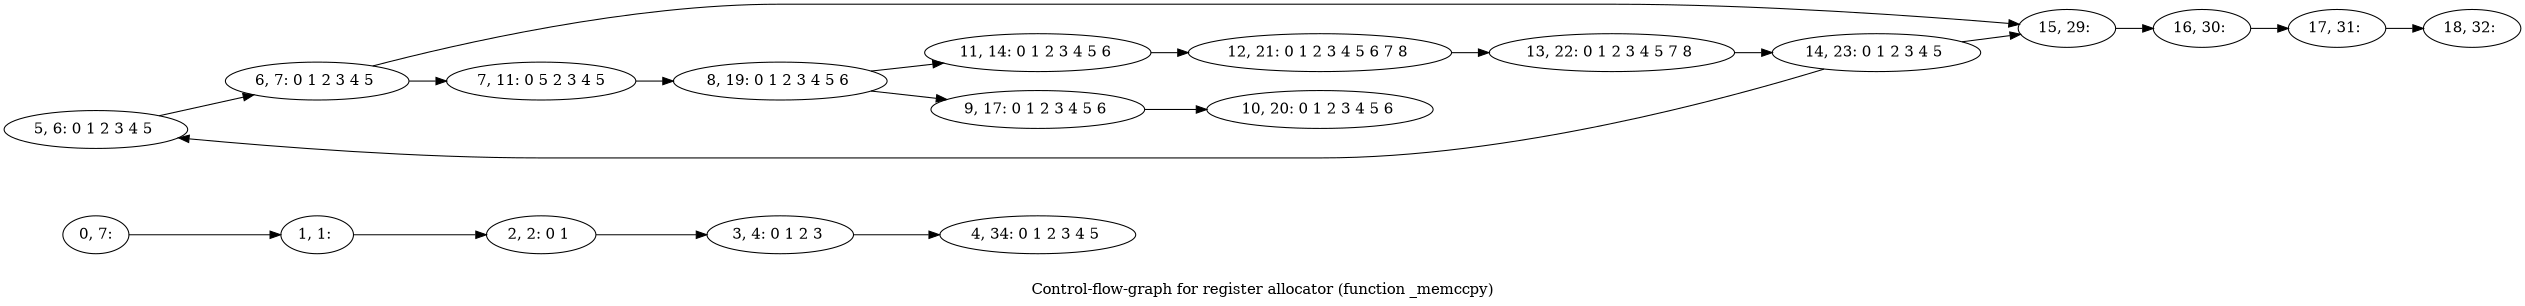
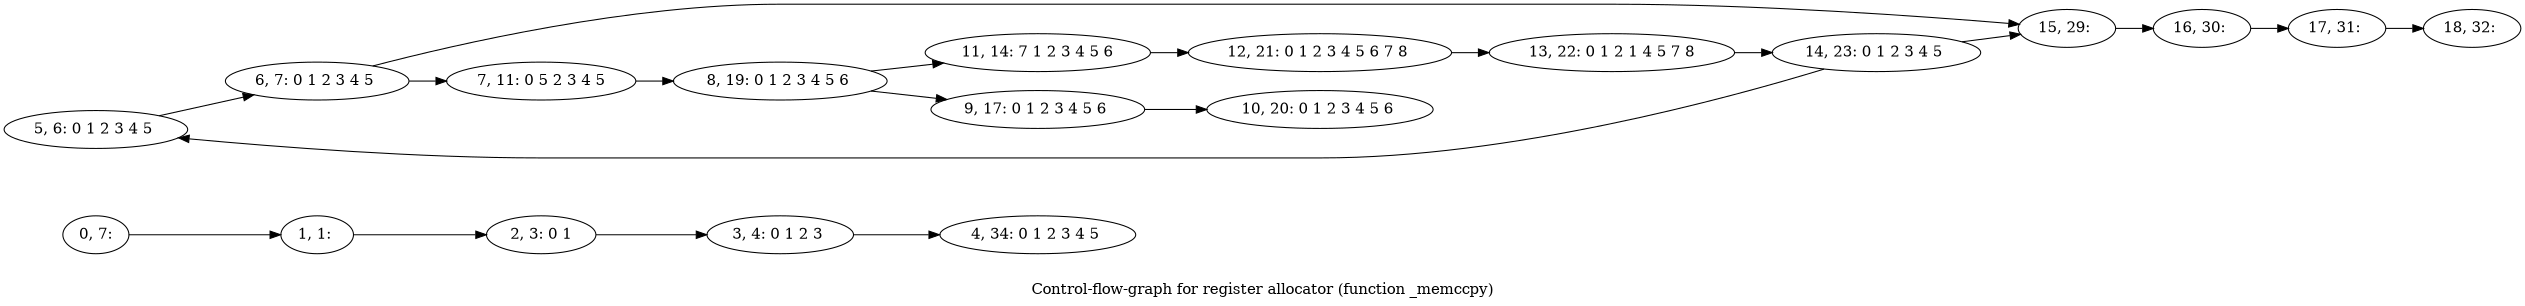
(1038, 53) -> (1038, 53)
(1612, 53) -> (1612, 53)
(541, 235) -> (541, 235)
